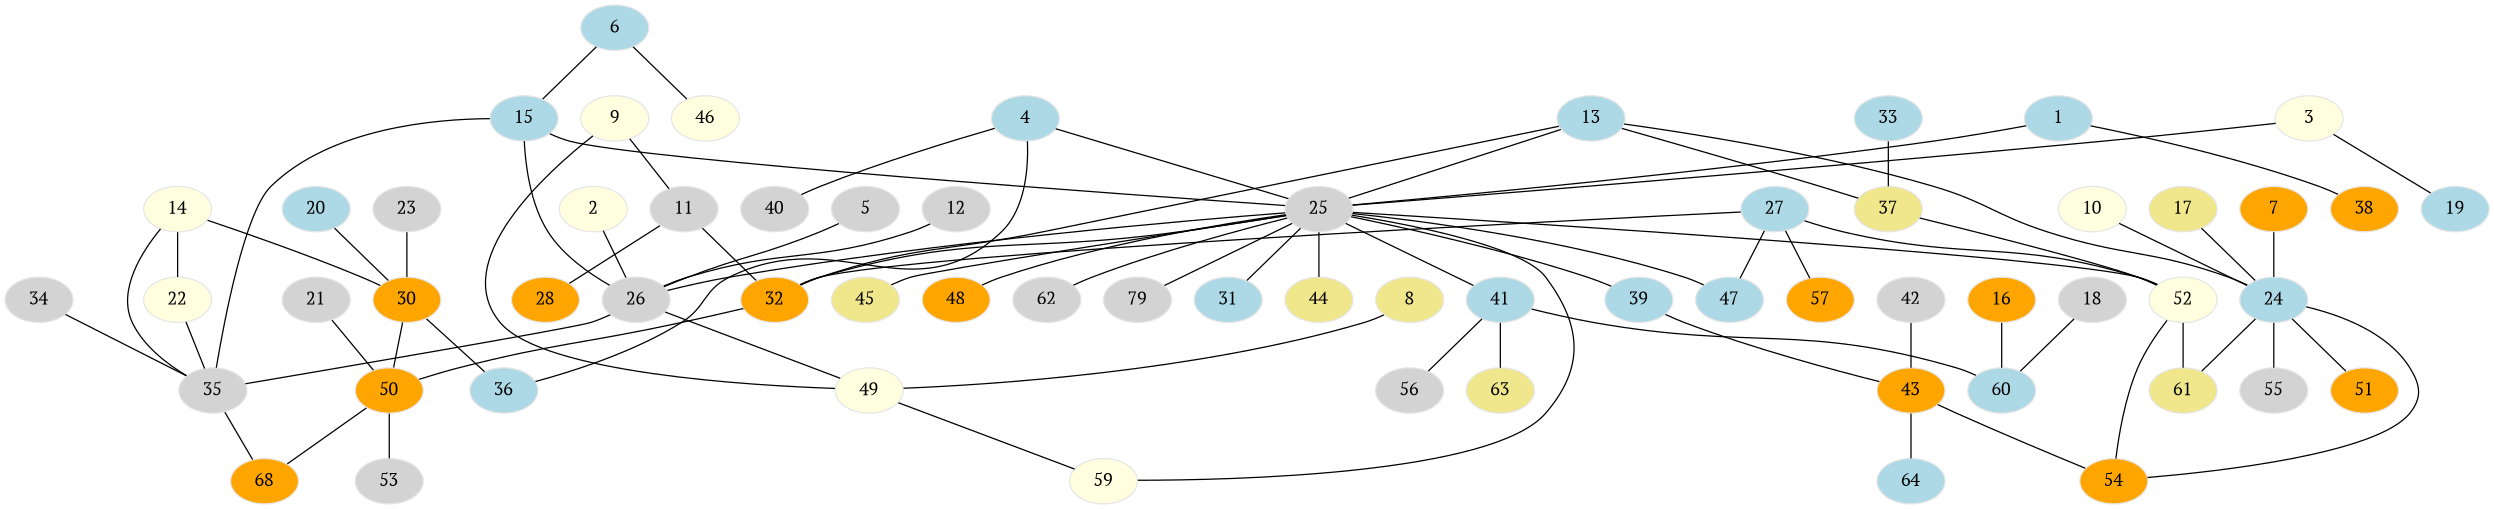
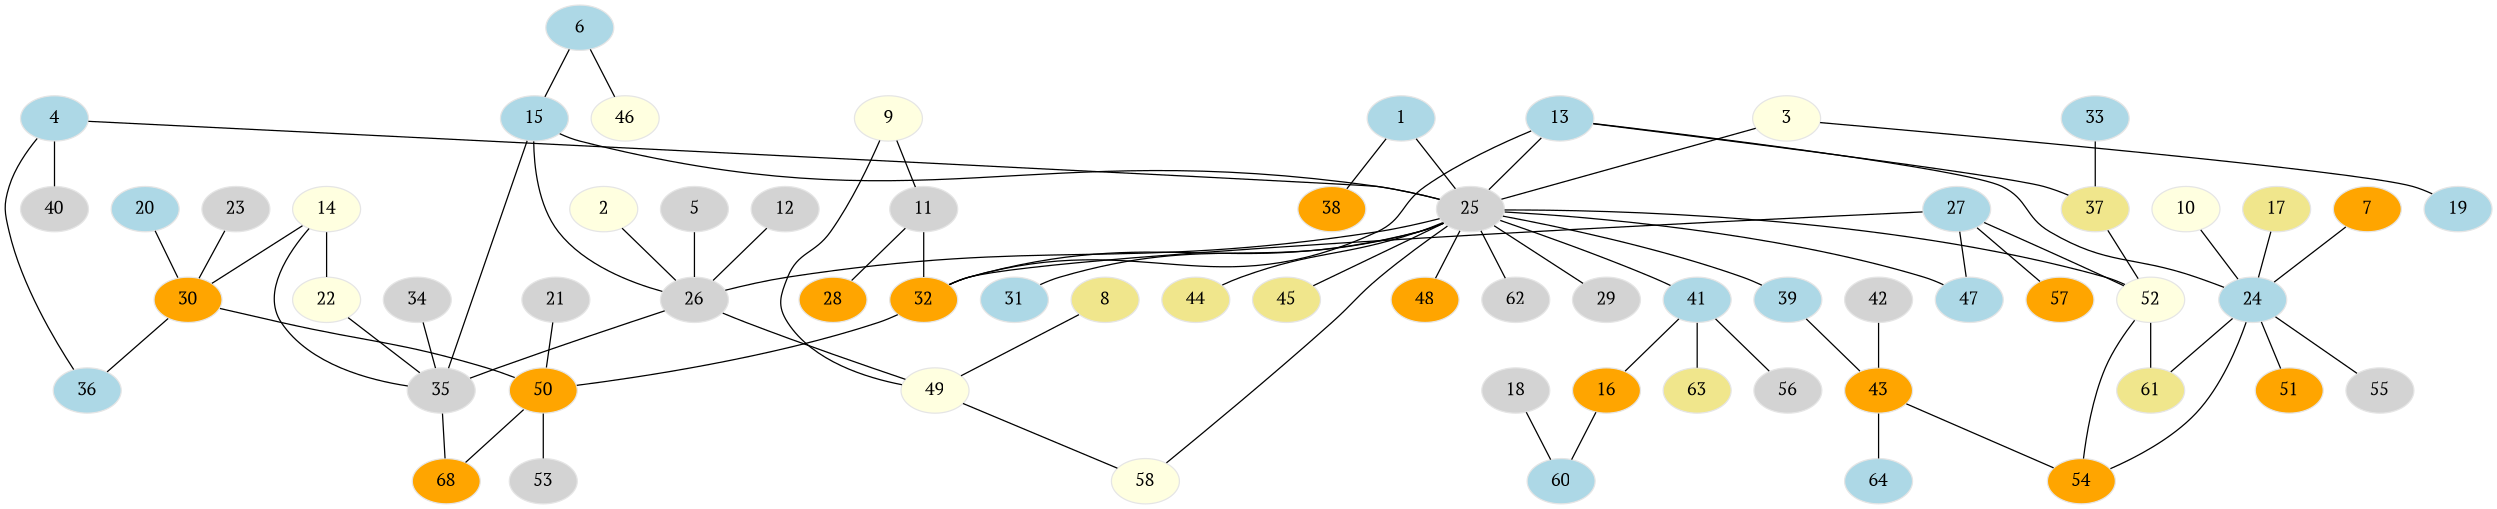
(1138, 300) -> (1607, 300)
(1755, 338) -> (1652, 345)
(1104, 481) -> (1145, 481)
